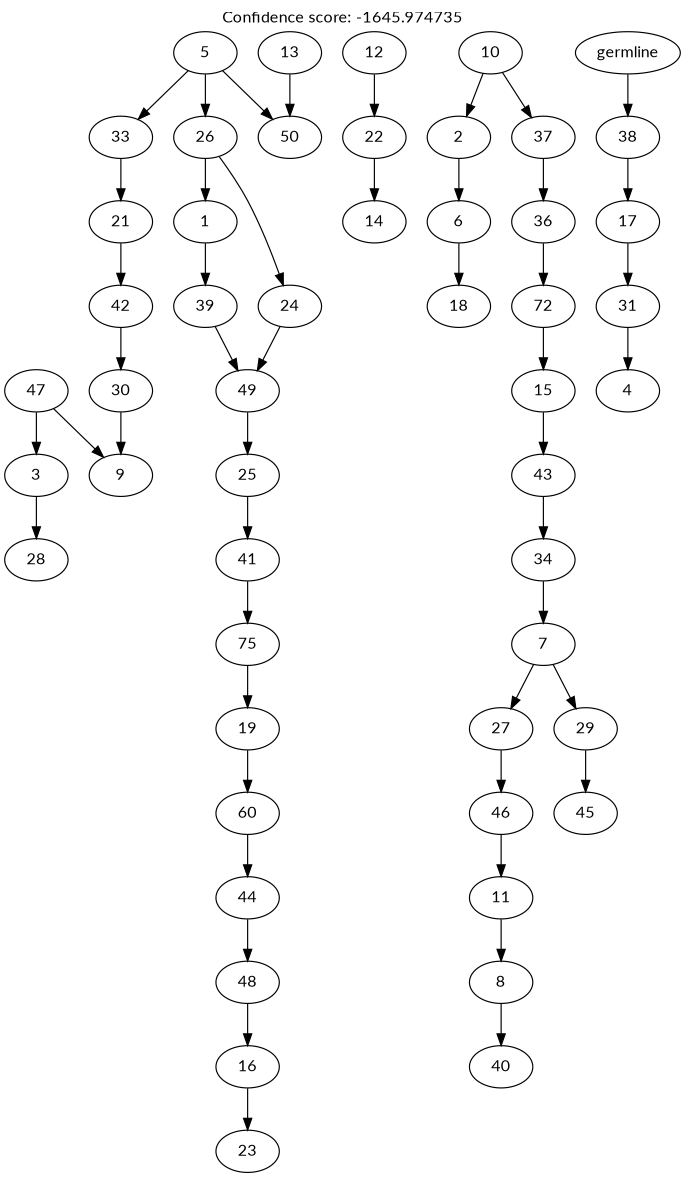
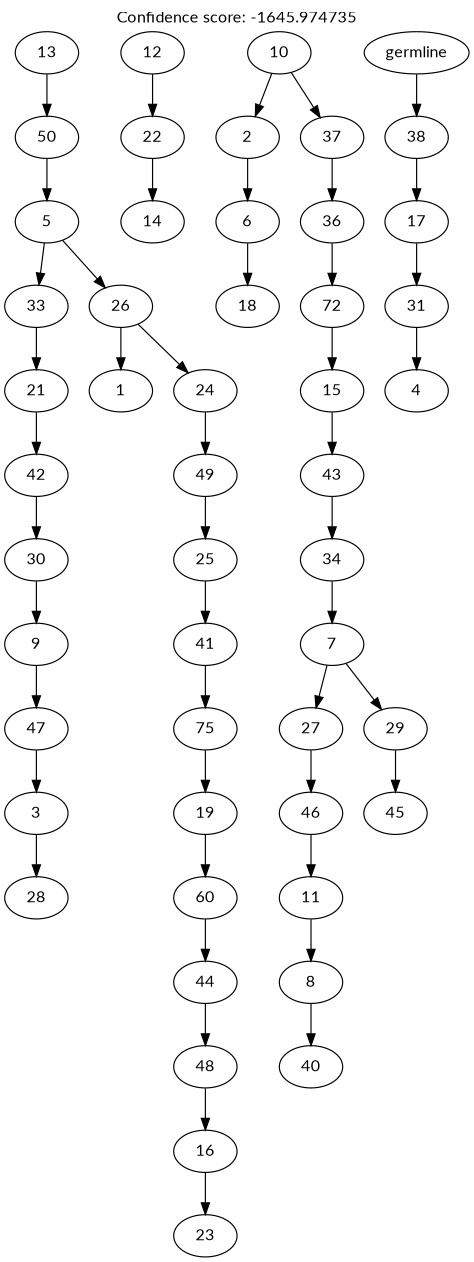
(243, 91) -> (47, 174)
(205, 306) -> none
(74, 429) -> (36, 681)
